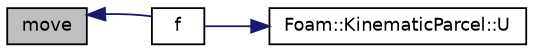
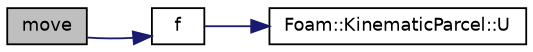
(128, 14) -> (110, 38)
